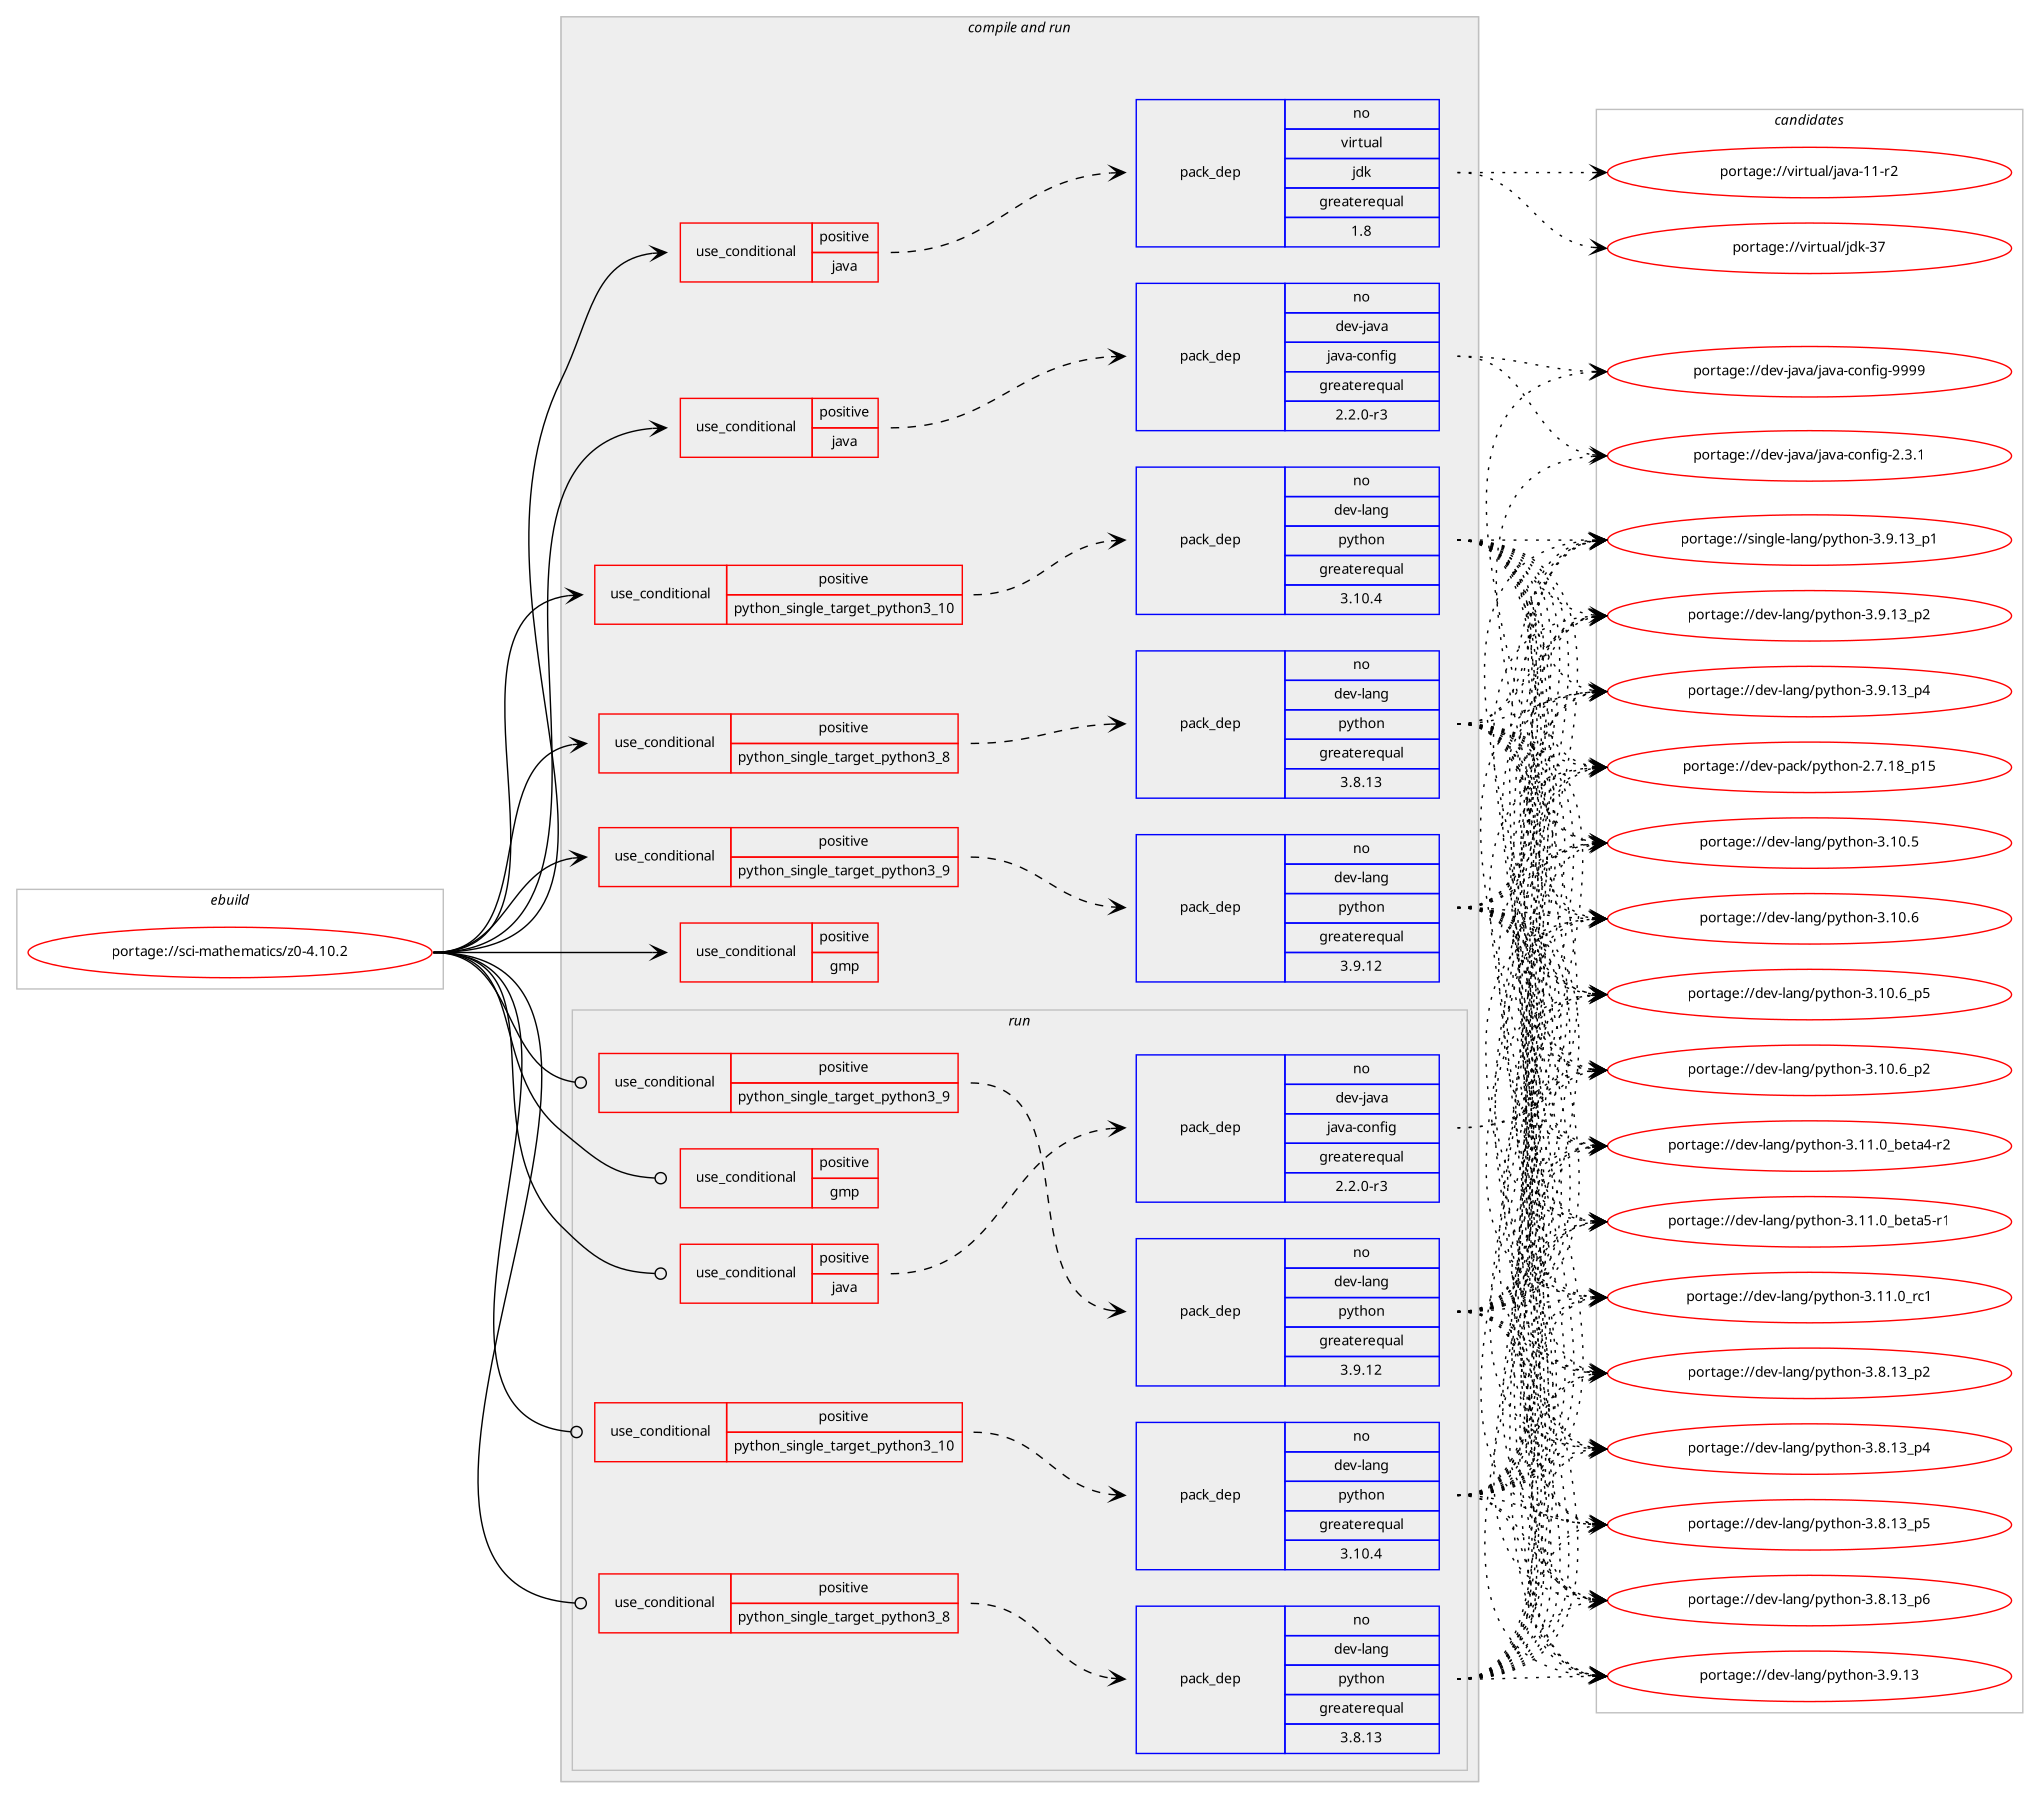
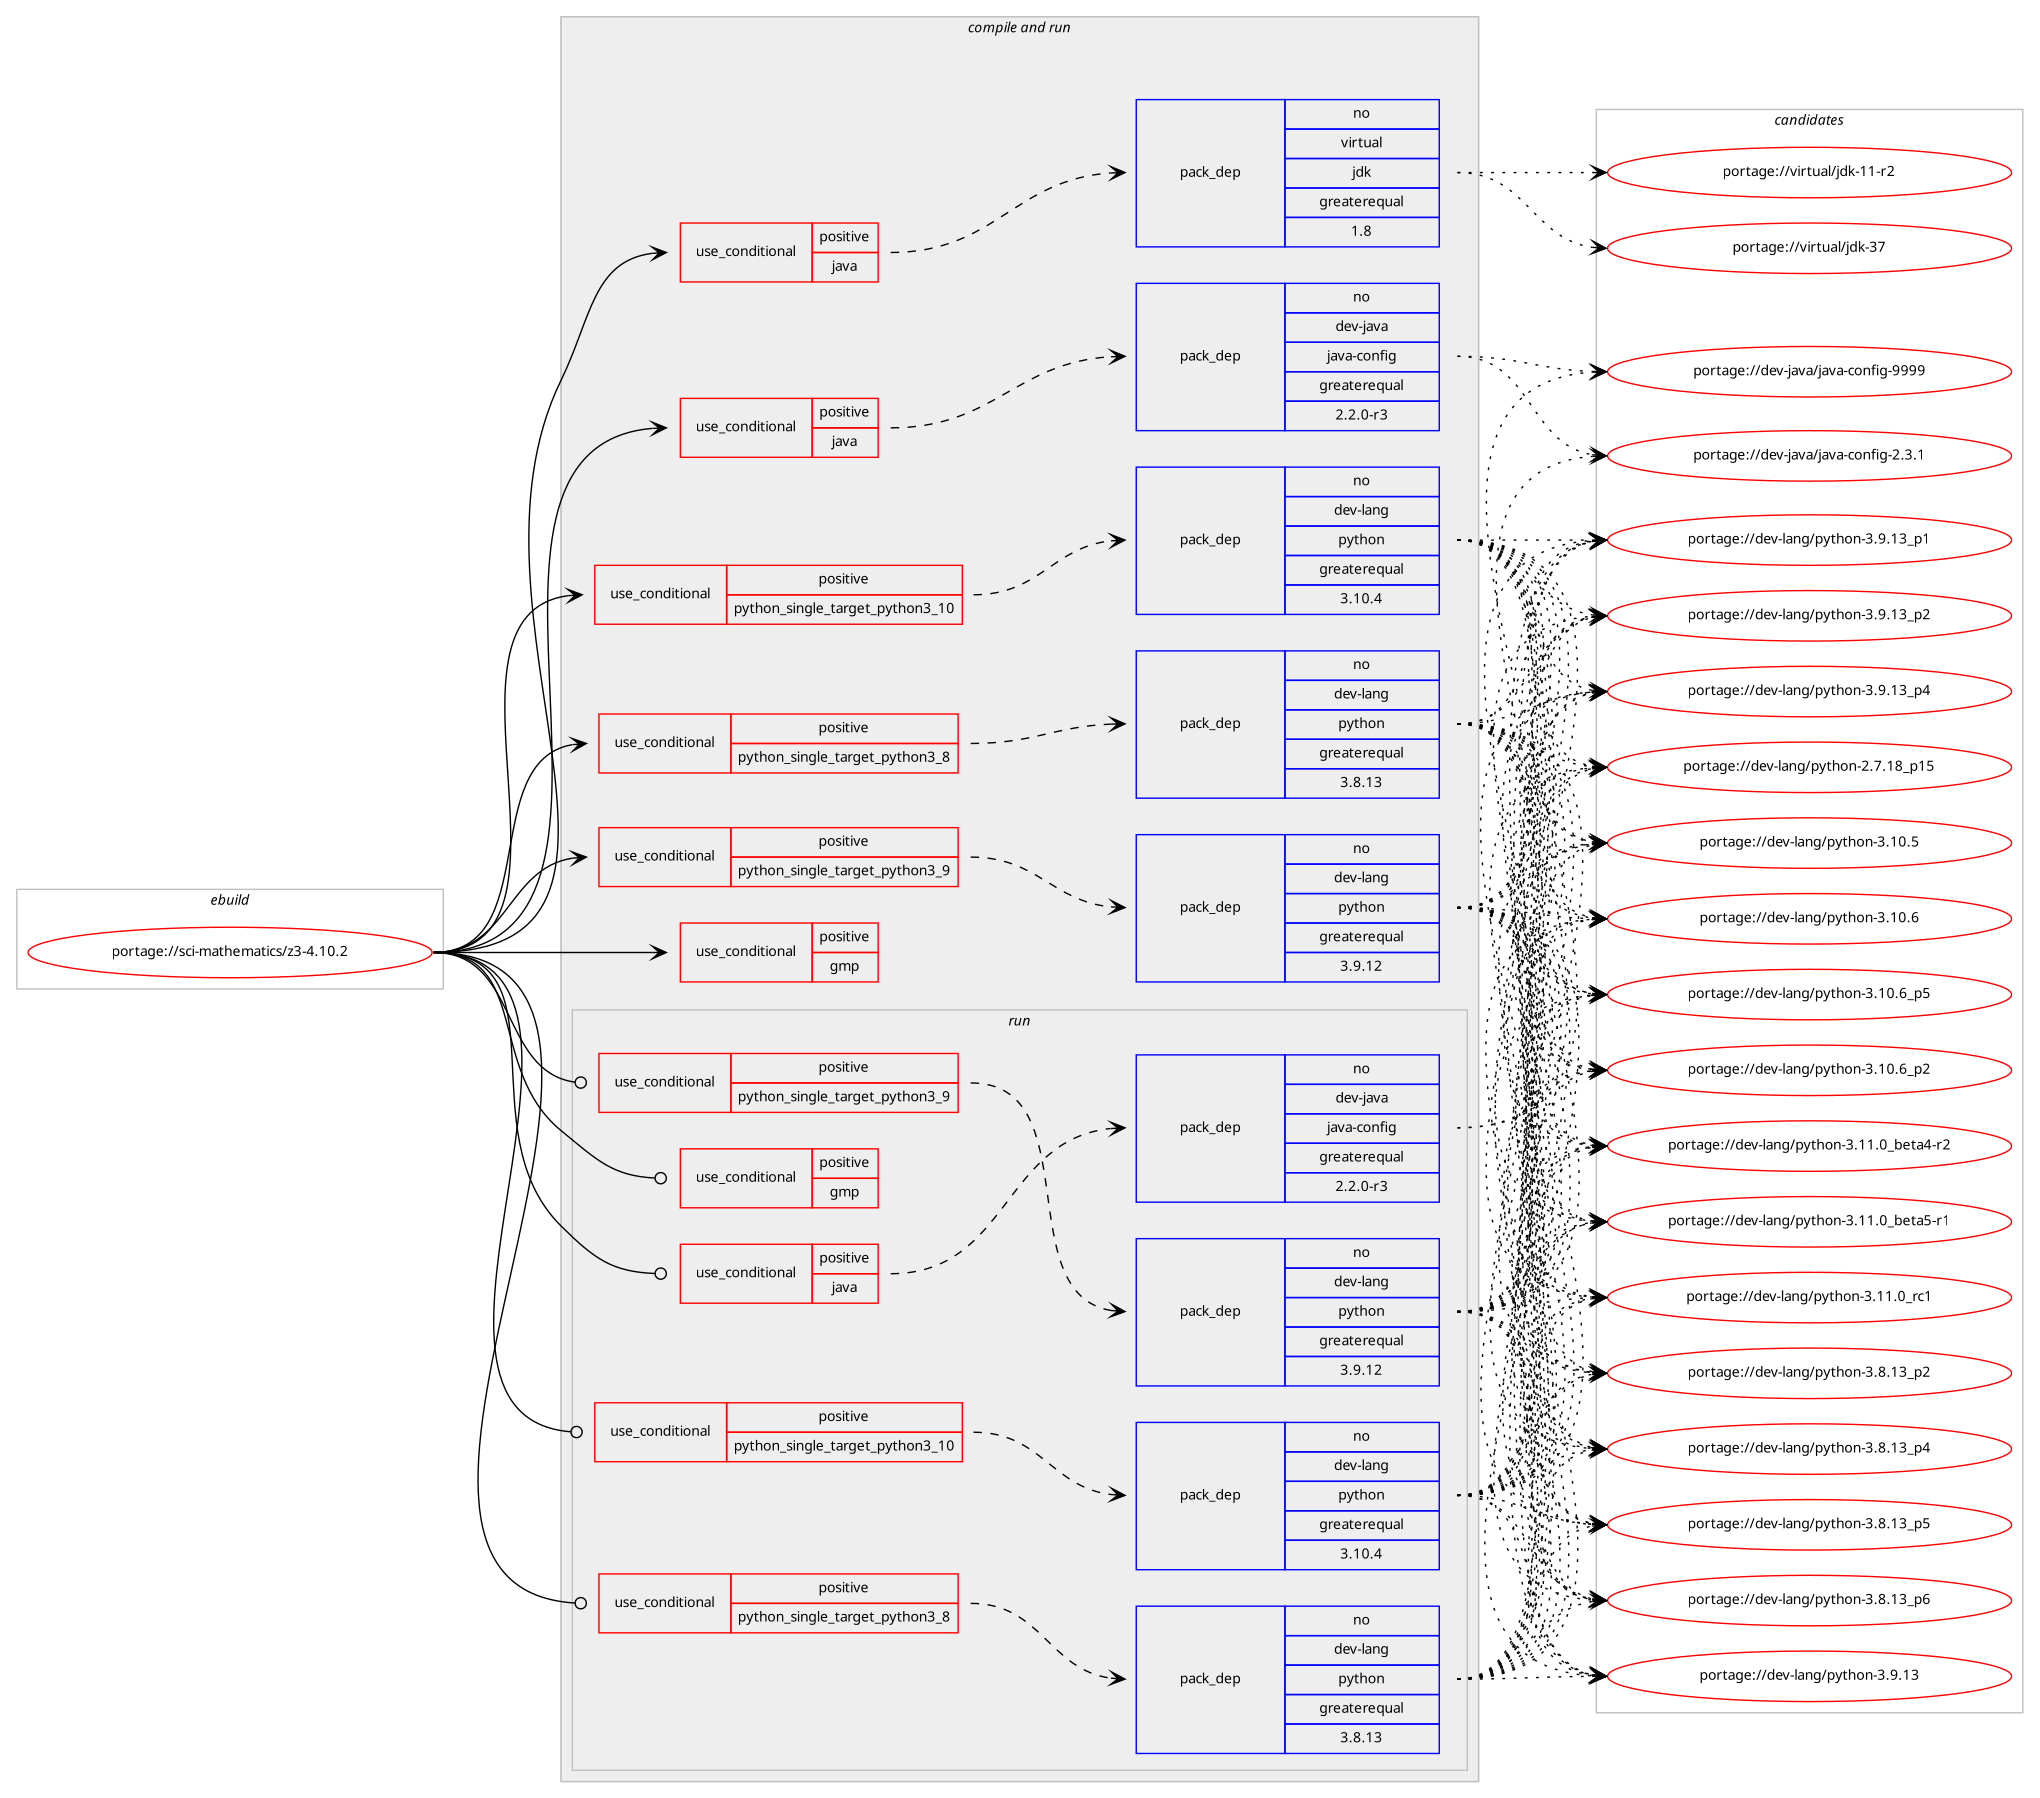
(1810, 173) -> (1810, 173)
(1810, 540) -> (1810, 540)
(1810, 767) -> (1810, 767)
(230, 952) -> (230, 952)
